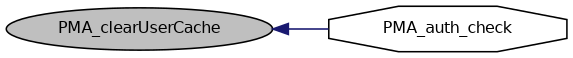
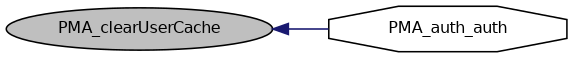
(448, 29) -> (448, 29)
